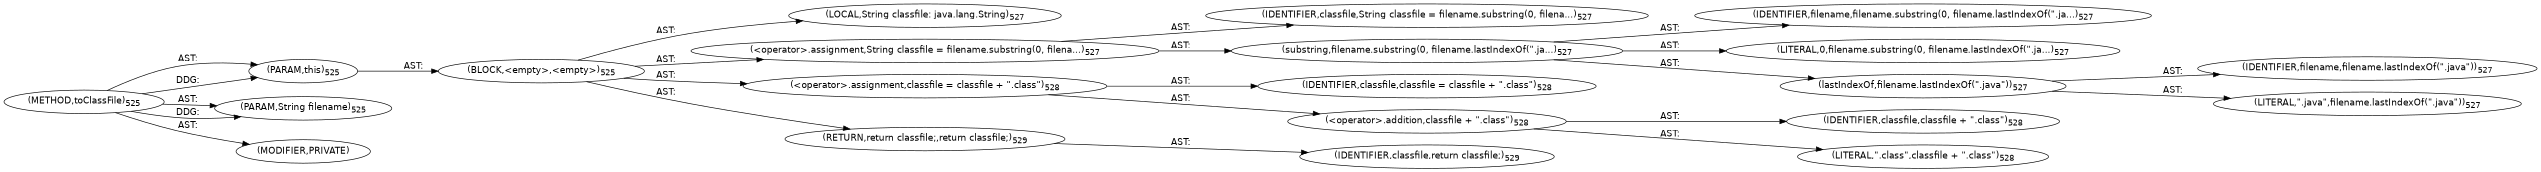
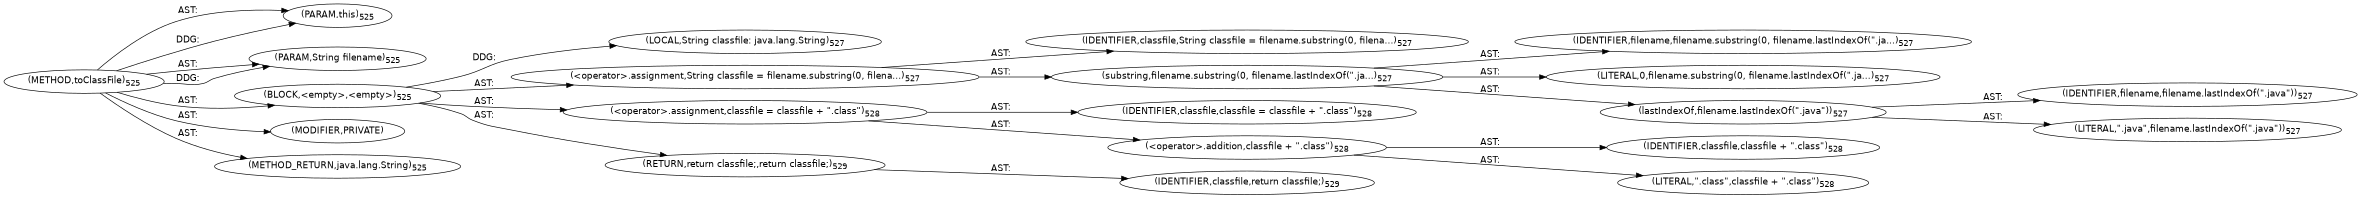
(668, 31) -> (486, 58)
(395, 71) -> (192, 107)
none -> (338, 166)
